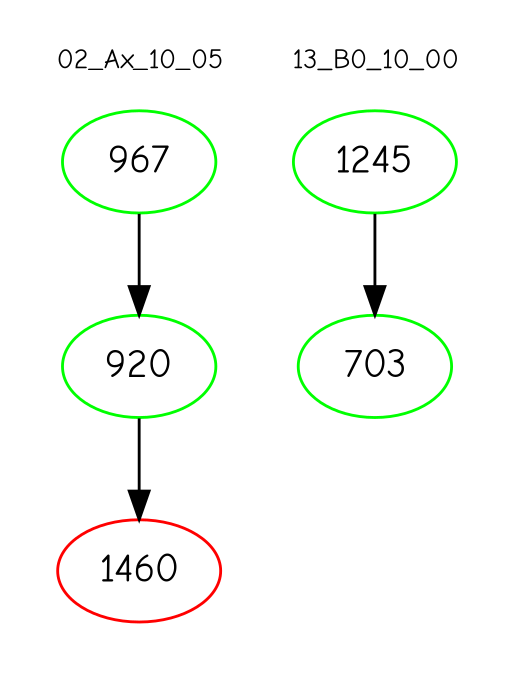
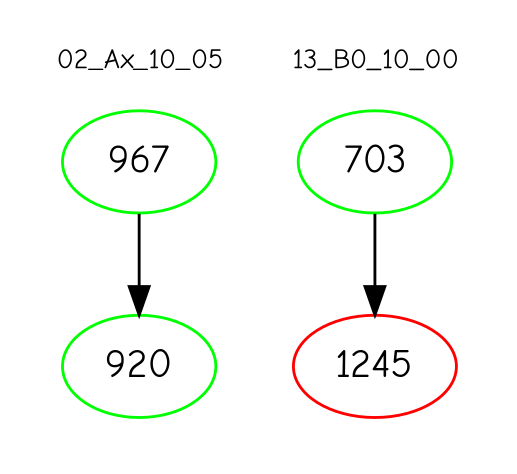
(375, 162) -> (375, 366)
(375, 250) -> (375, 250)
(139, 571) -> none
